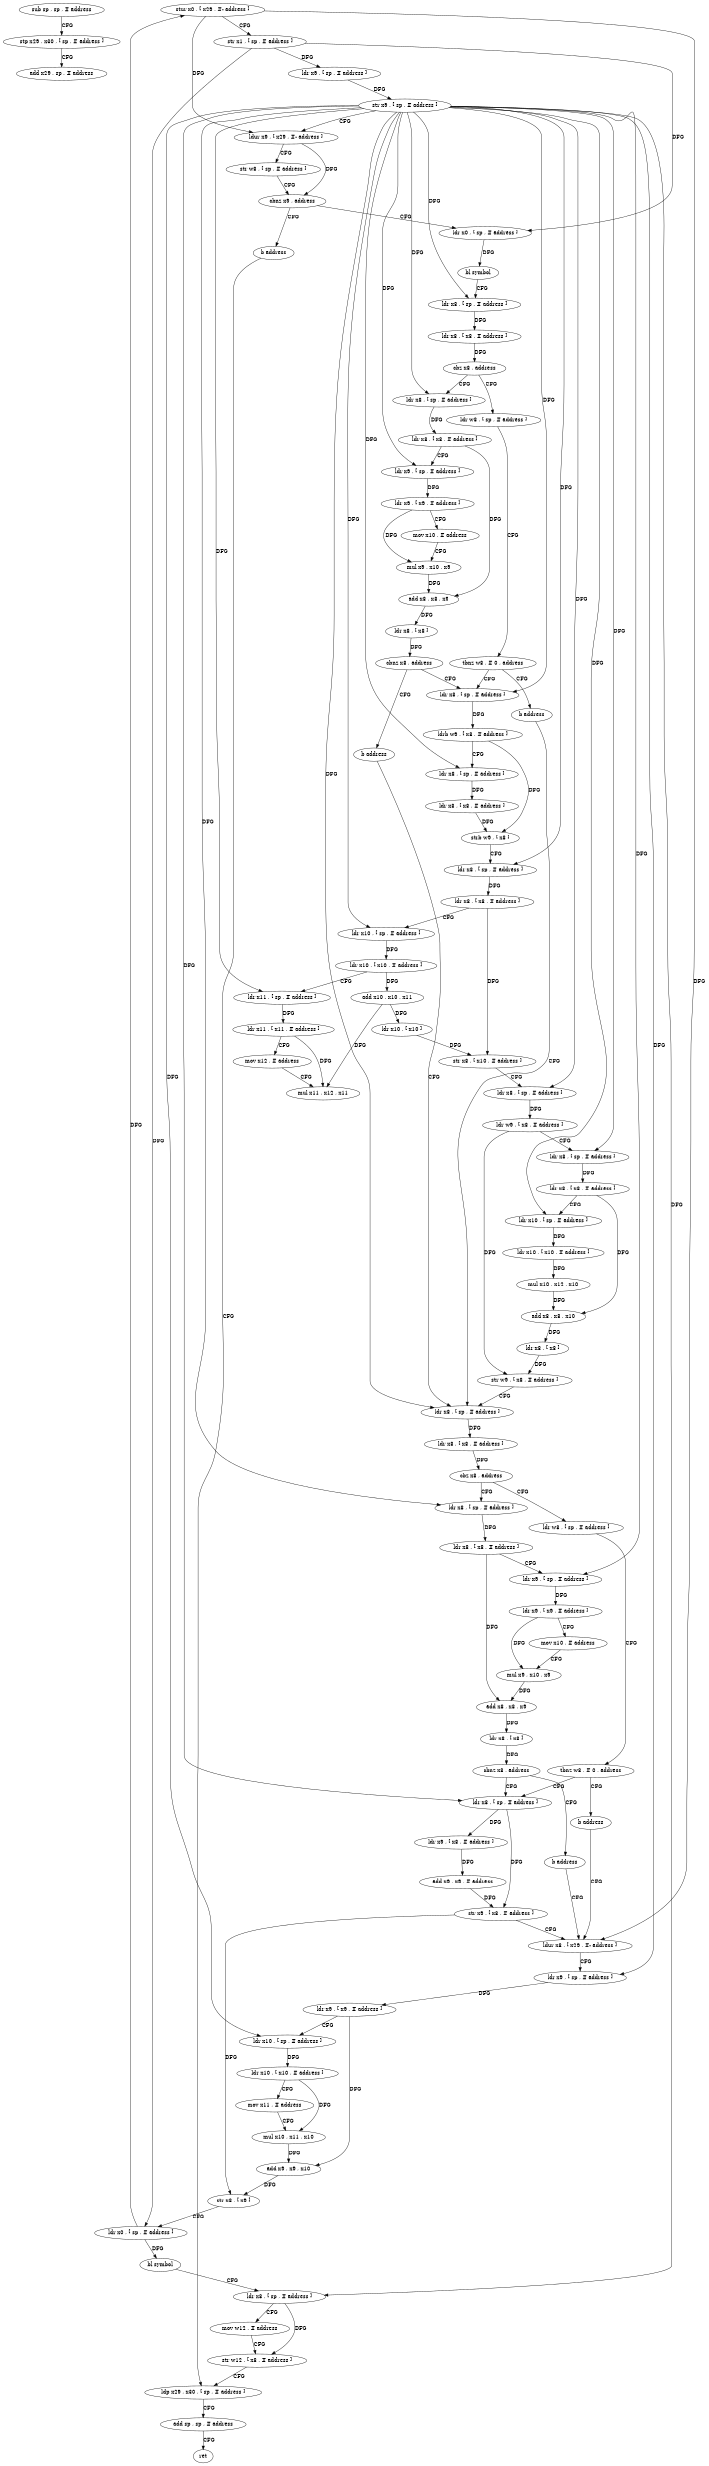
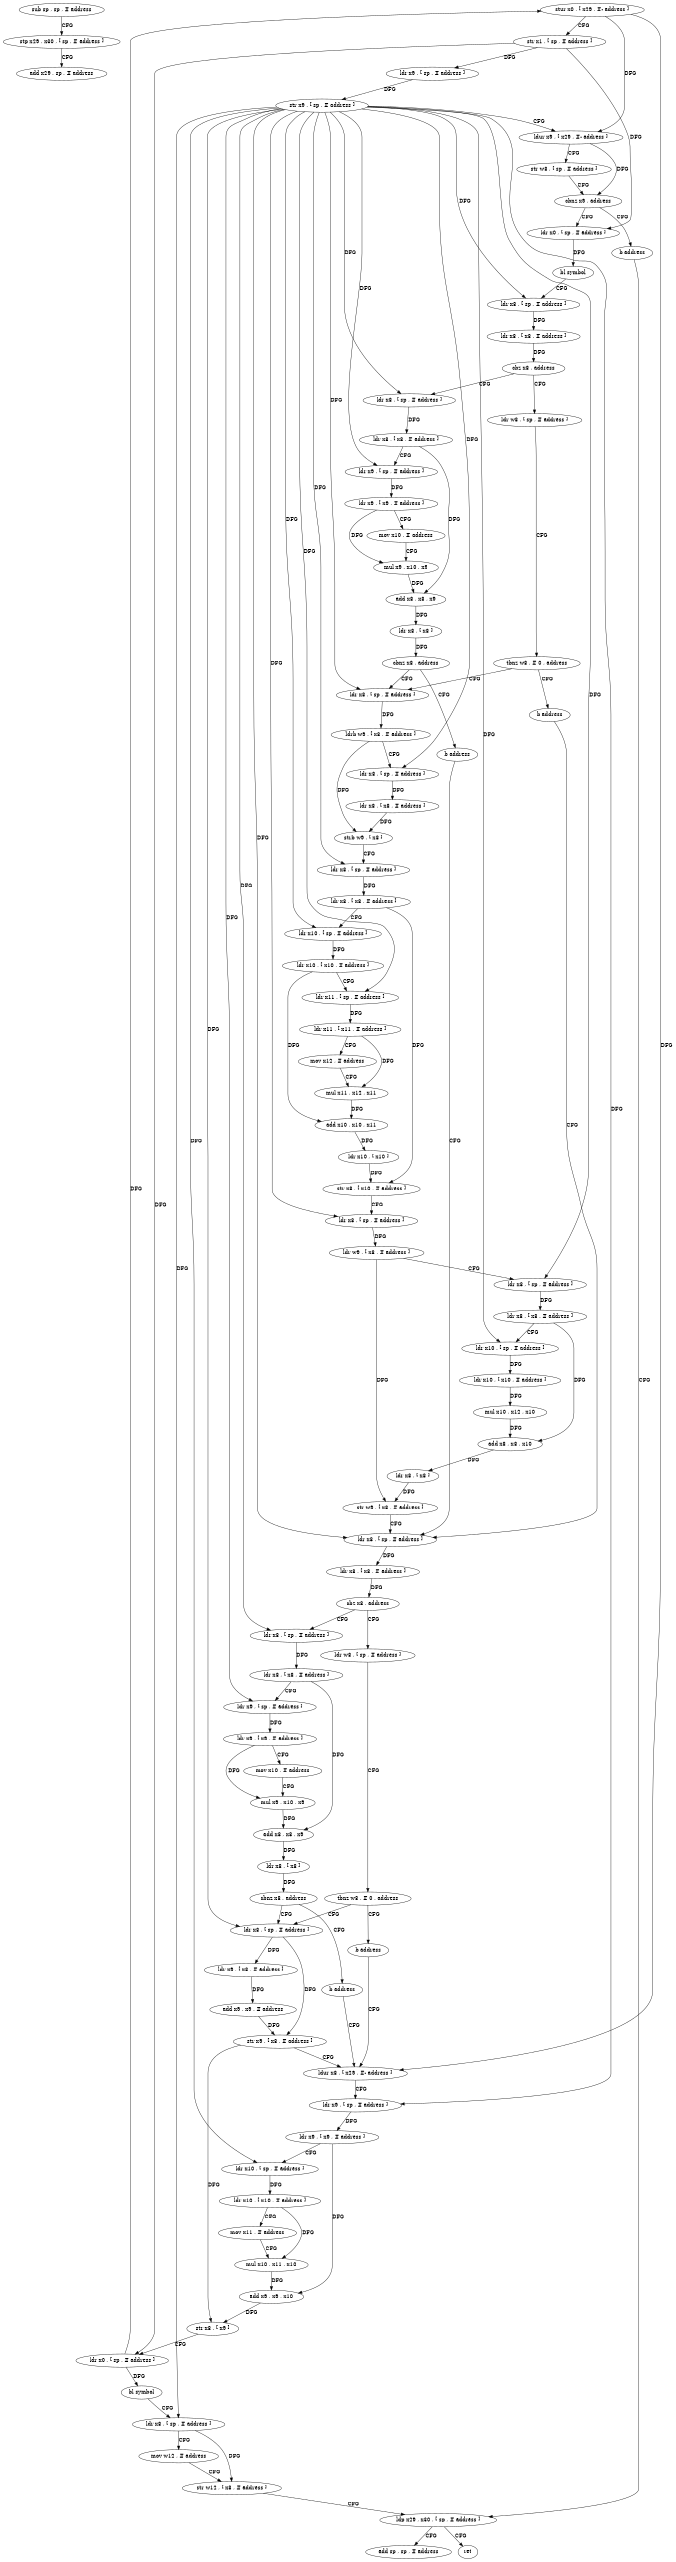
(354, 1043) -> (351, 1108)
(203, 2439) -> (452, 2535)
